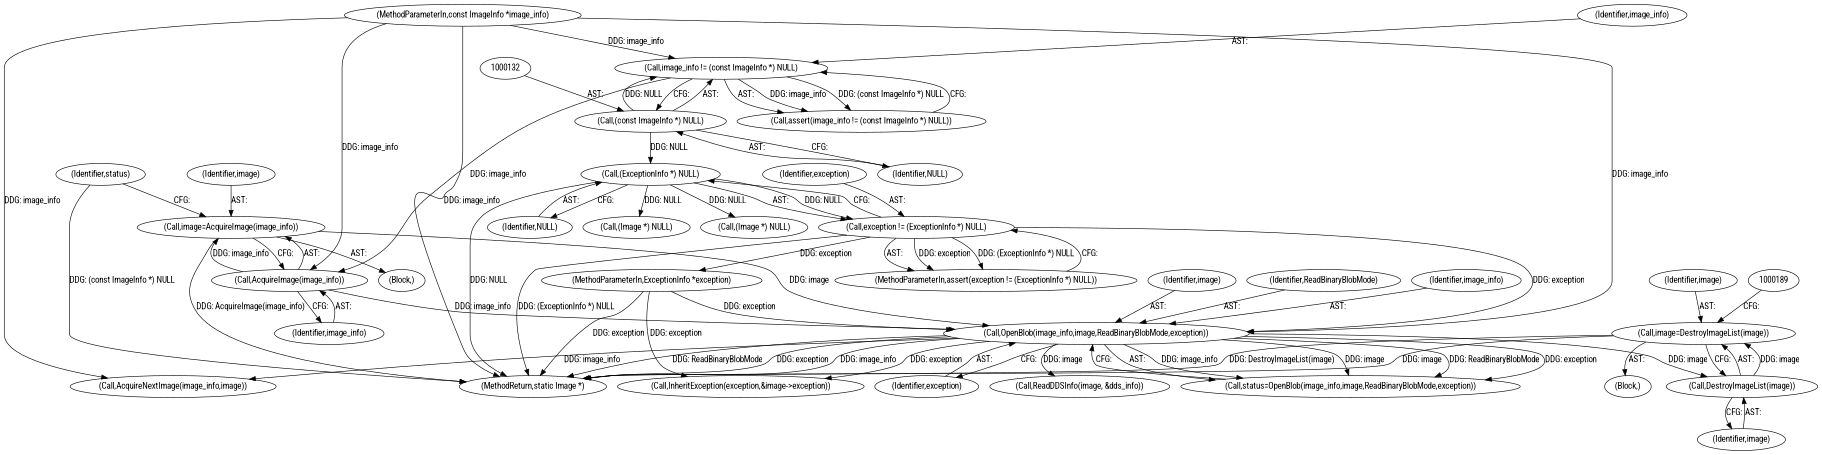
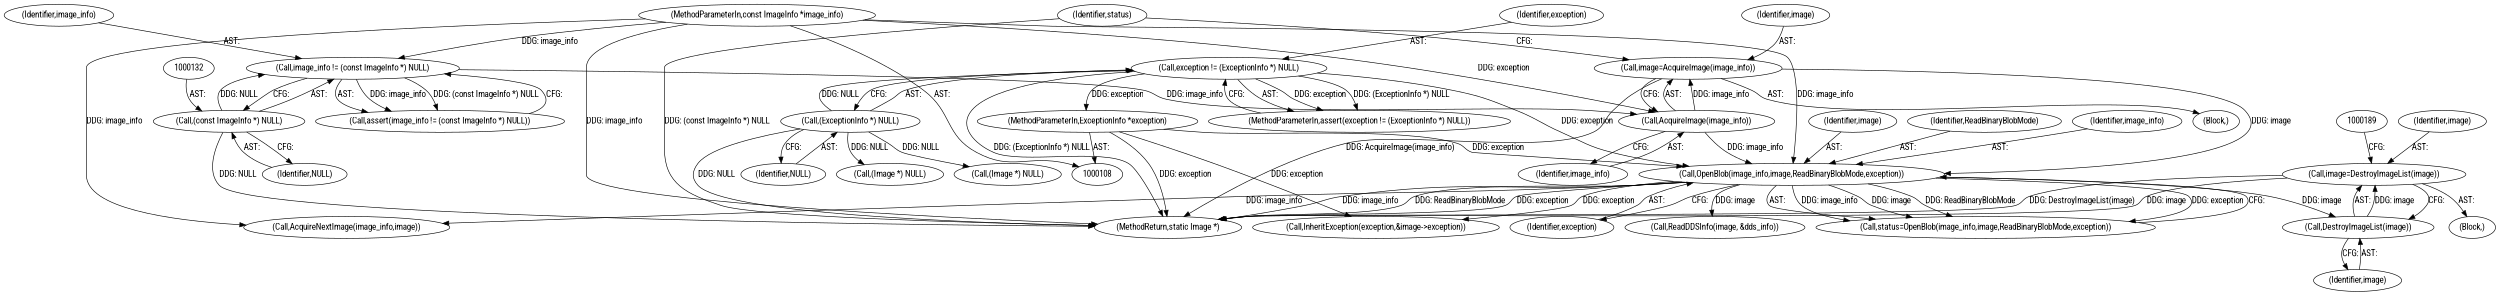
(651, 145) -> (671, 219)
(370, 148) -> (1504, 68)
none -> (1097, 174)
